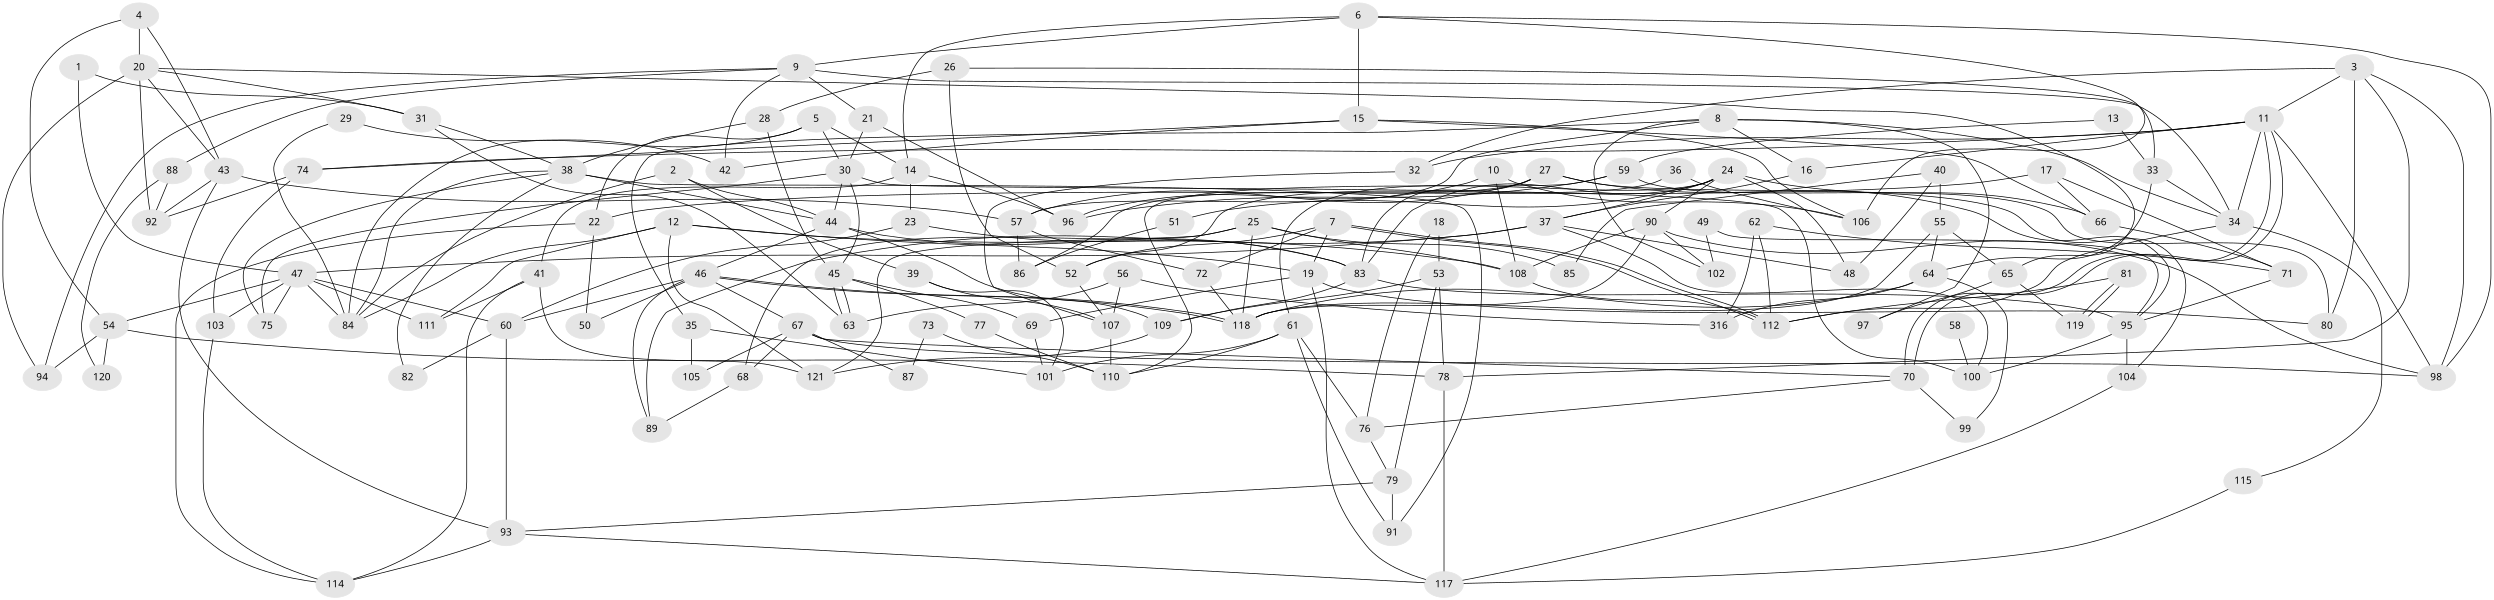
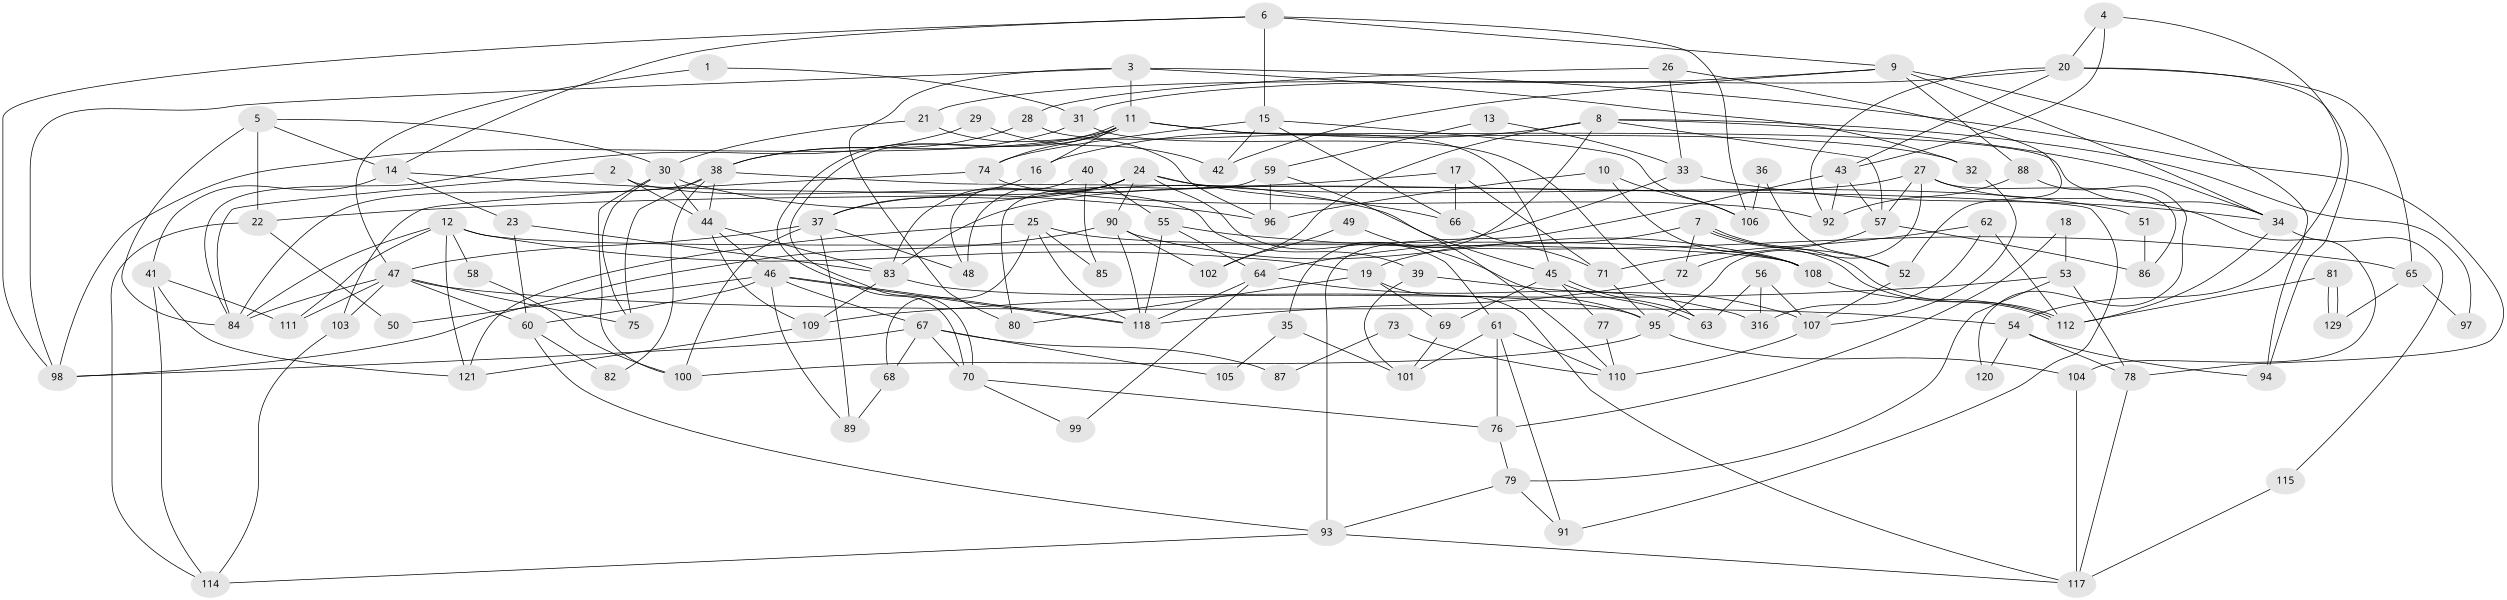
none -> (460, 248)
(2075, 326) -> (2333, 326)
